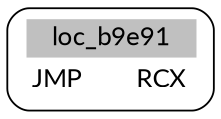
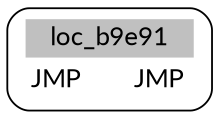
(110, 80) -> (108, 80)
